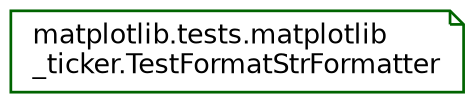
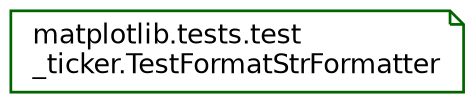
(237, 52) -> (237, 52)
